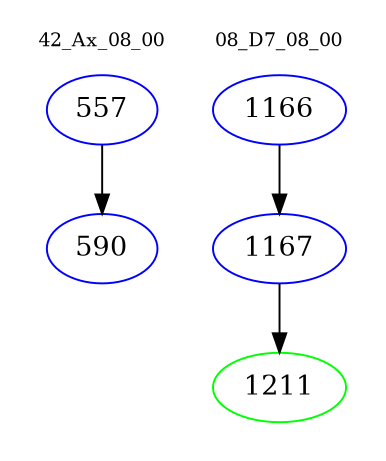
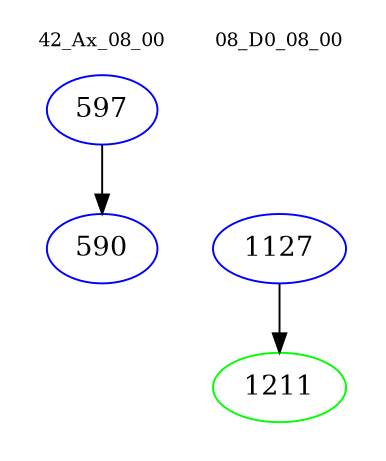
(280, 41) -> (280, 41)
(102, 110) -> (102, 110)
(280, 110) -> none
(280, 249) -> (280, 249)
